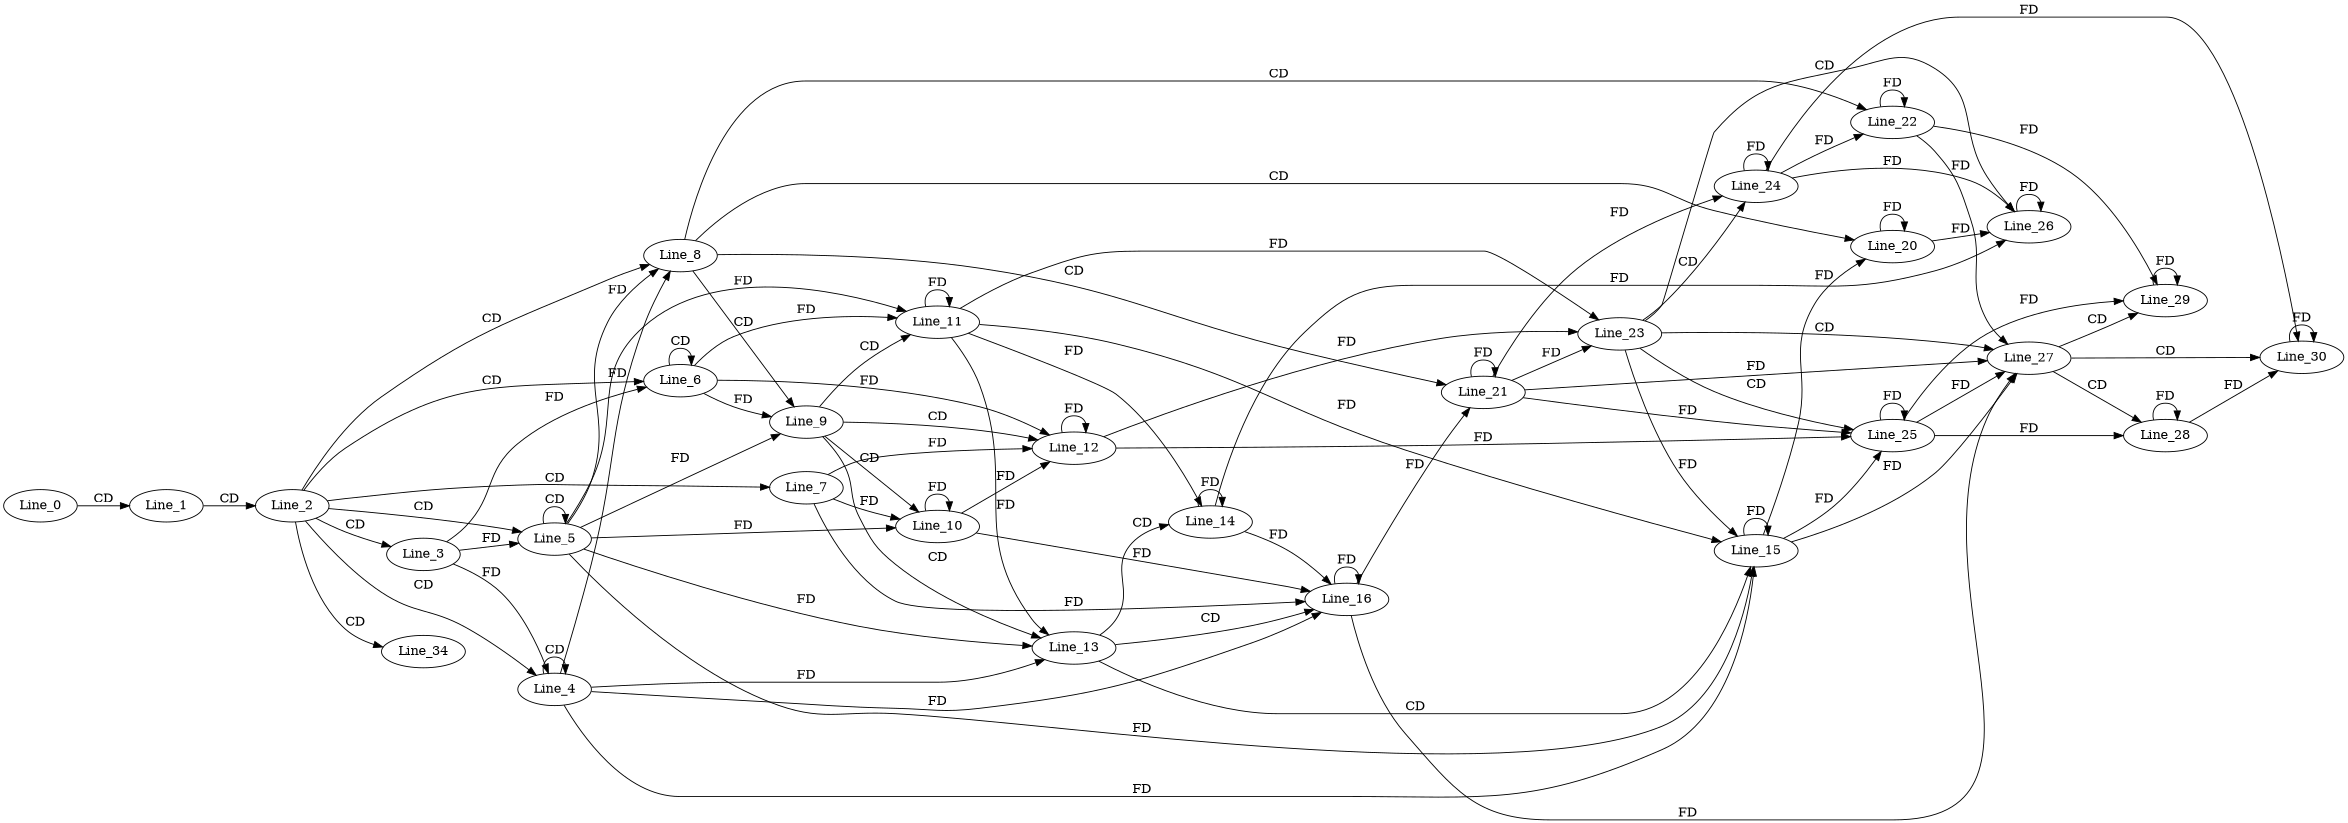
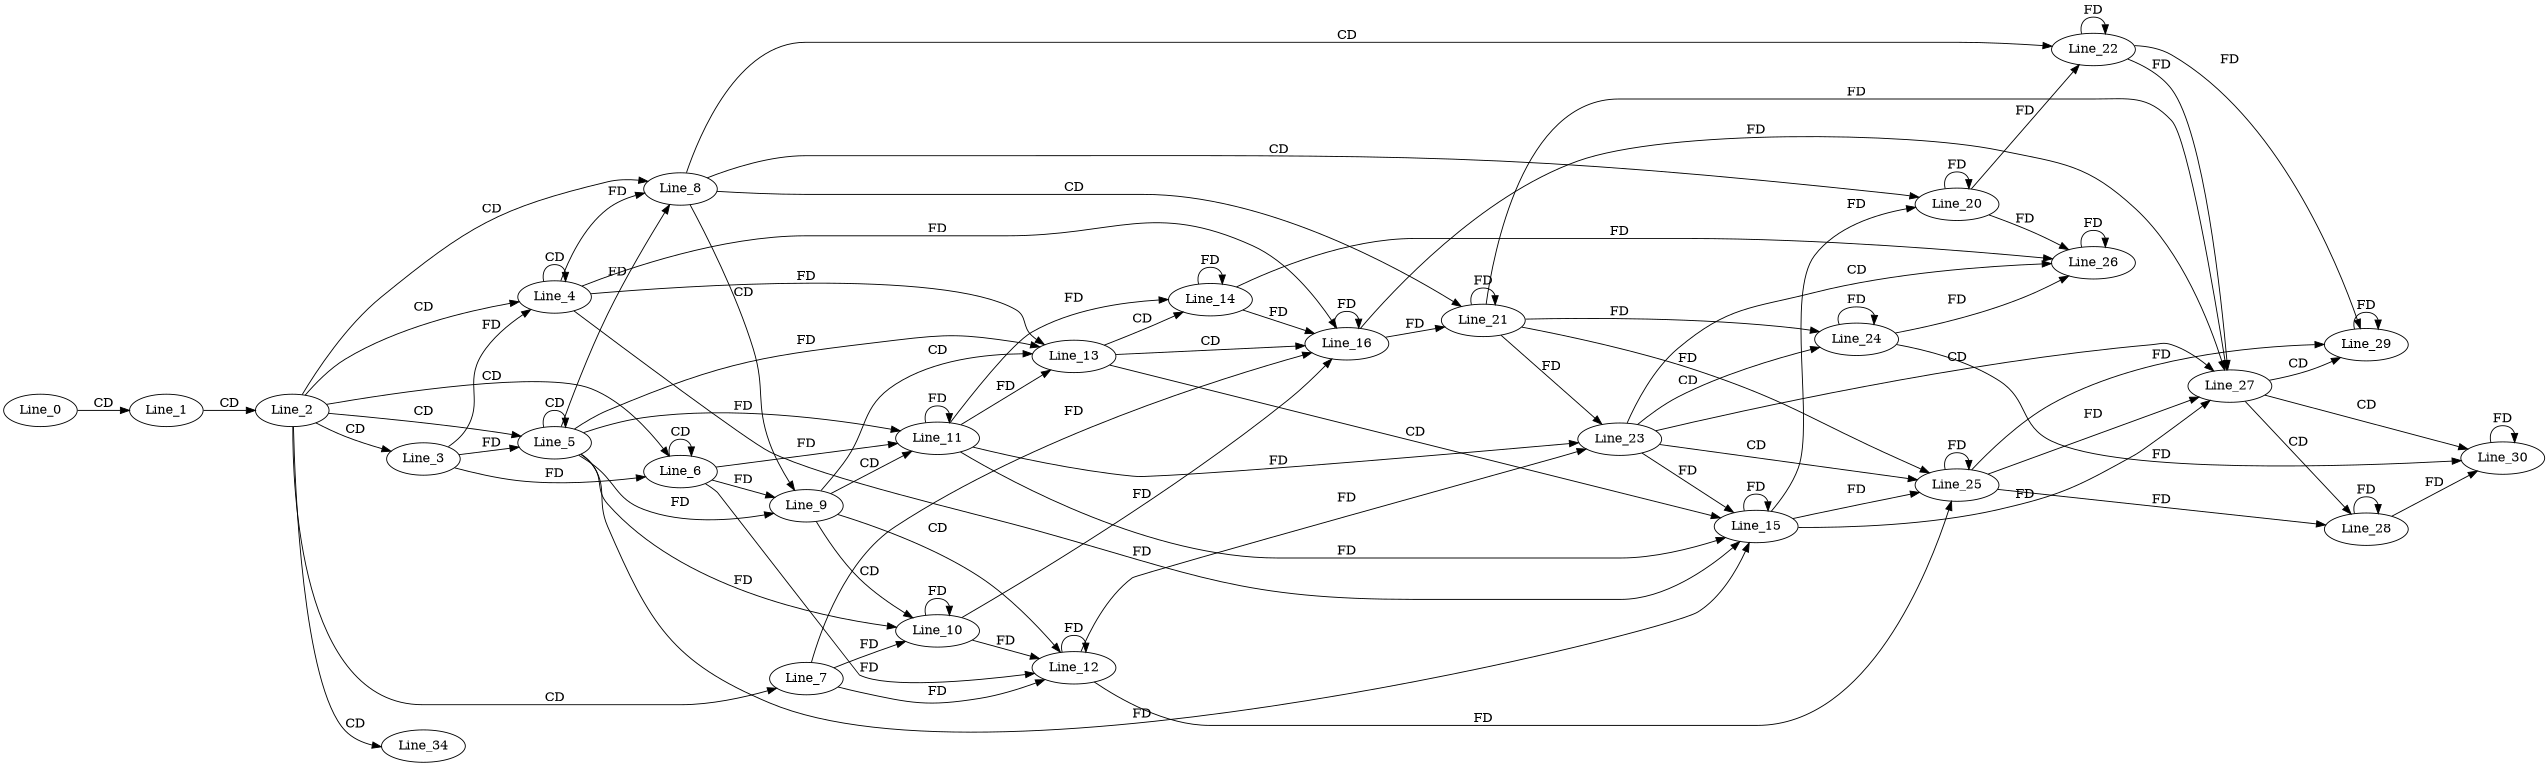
(1817, 154) -> (2022, 130)
